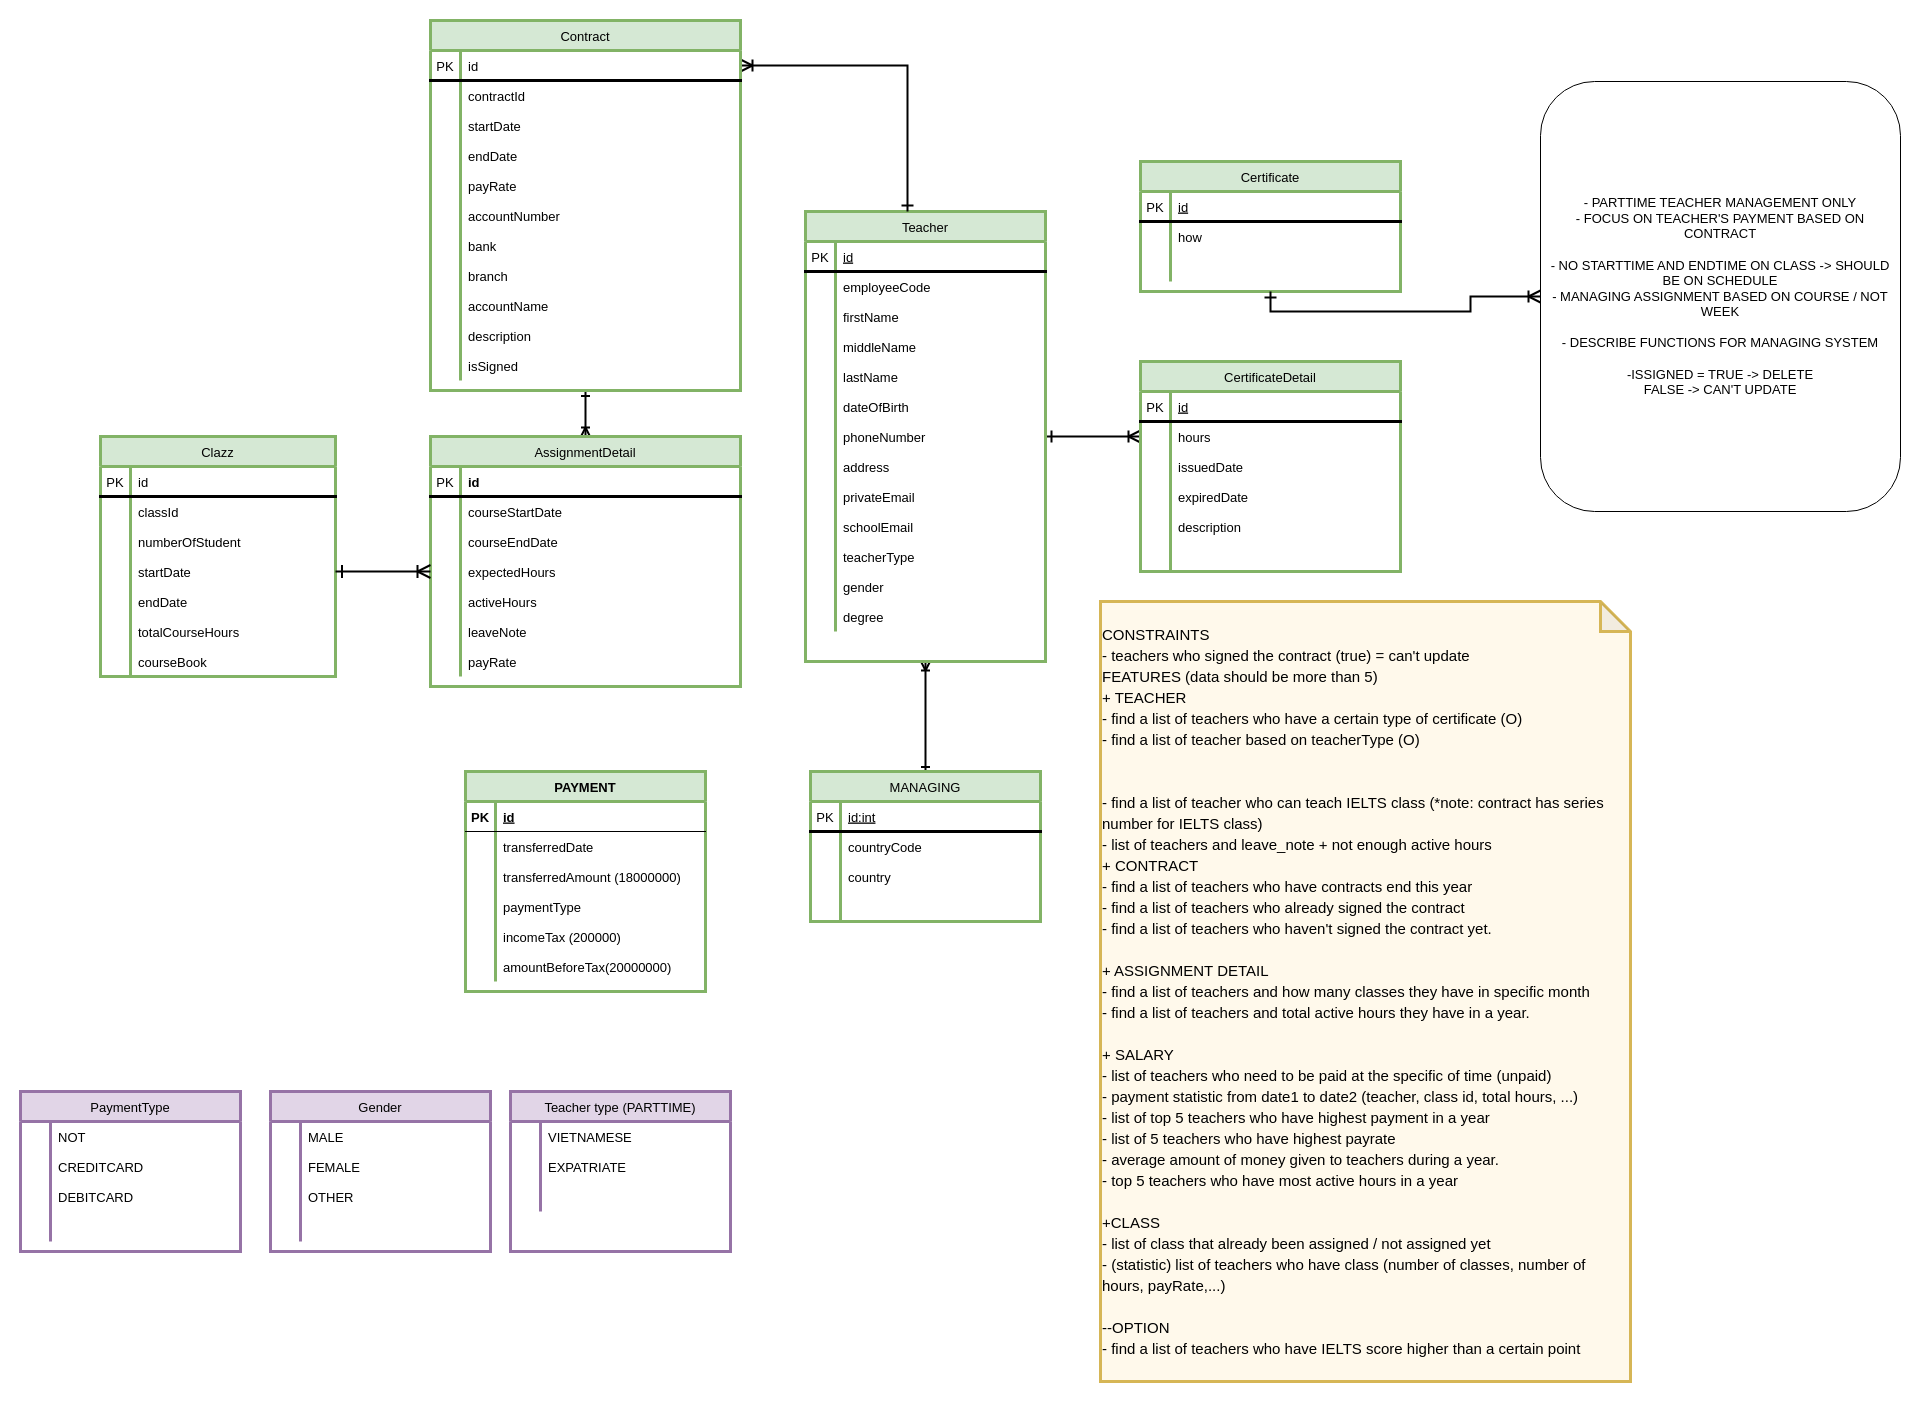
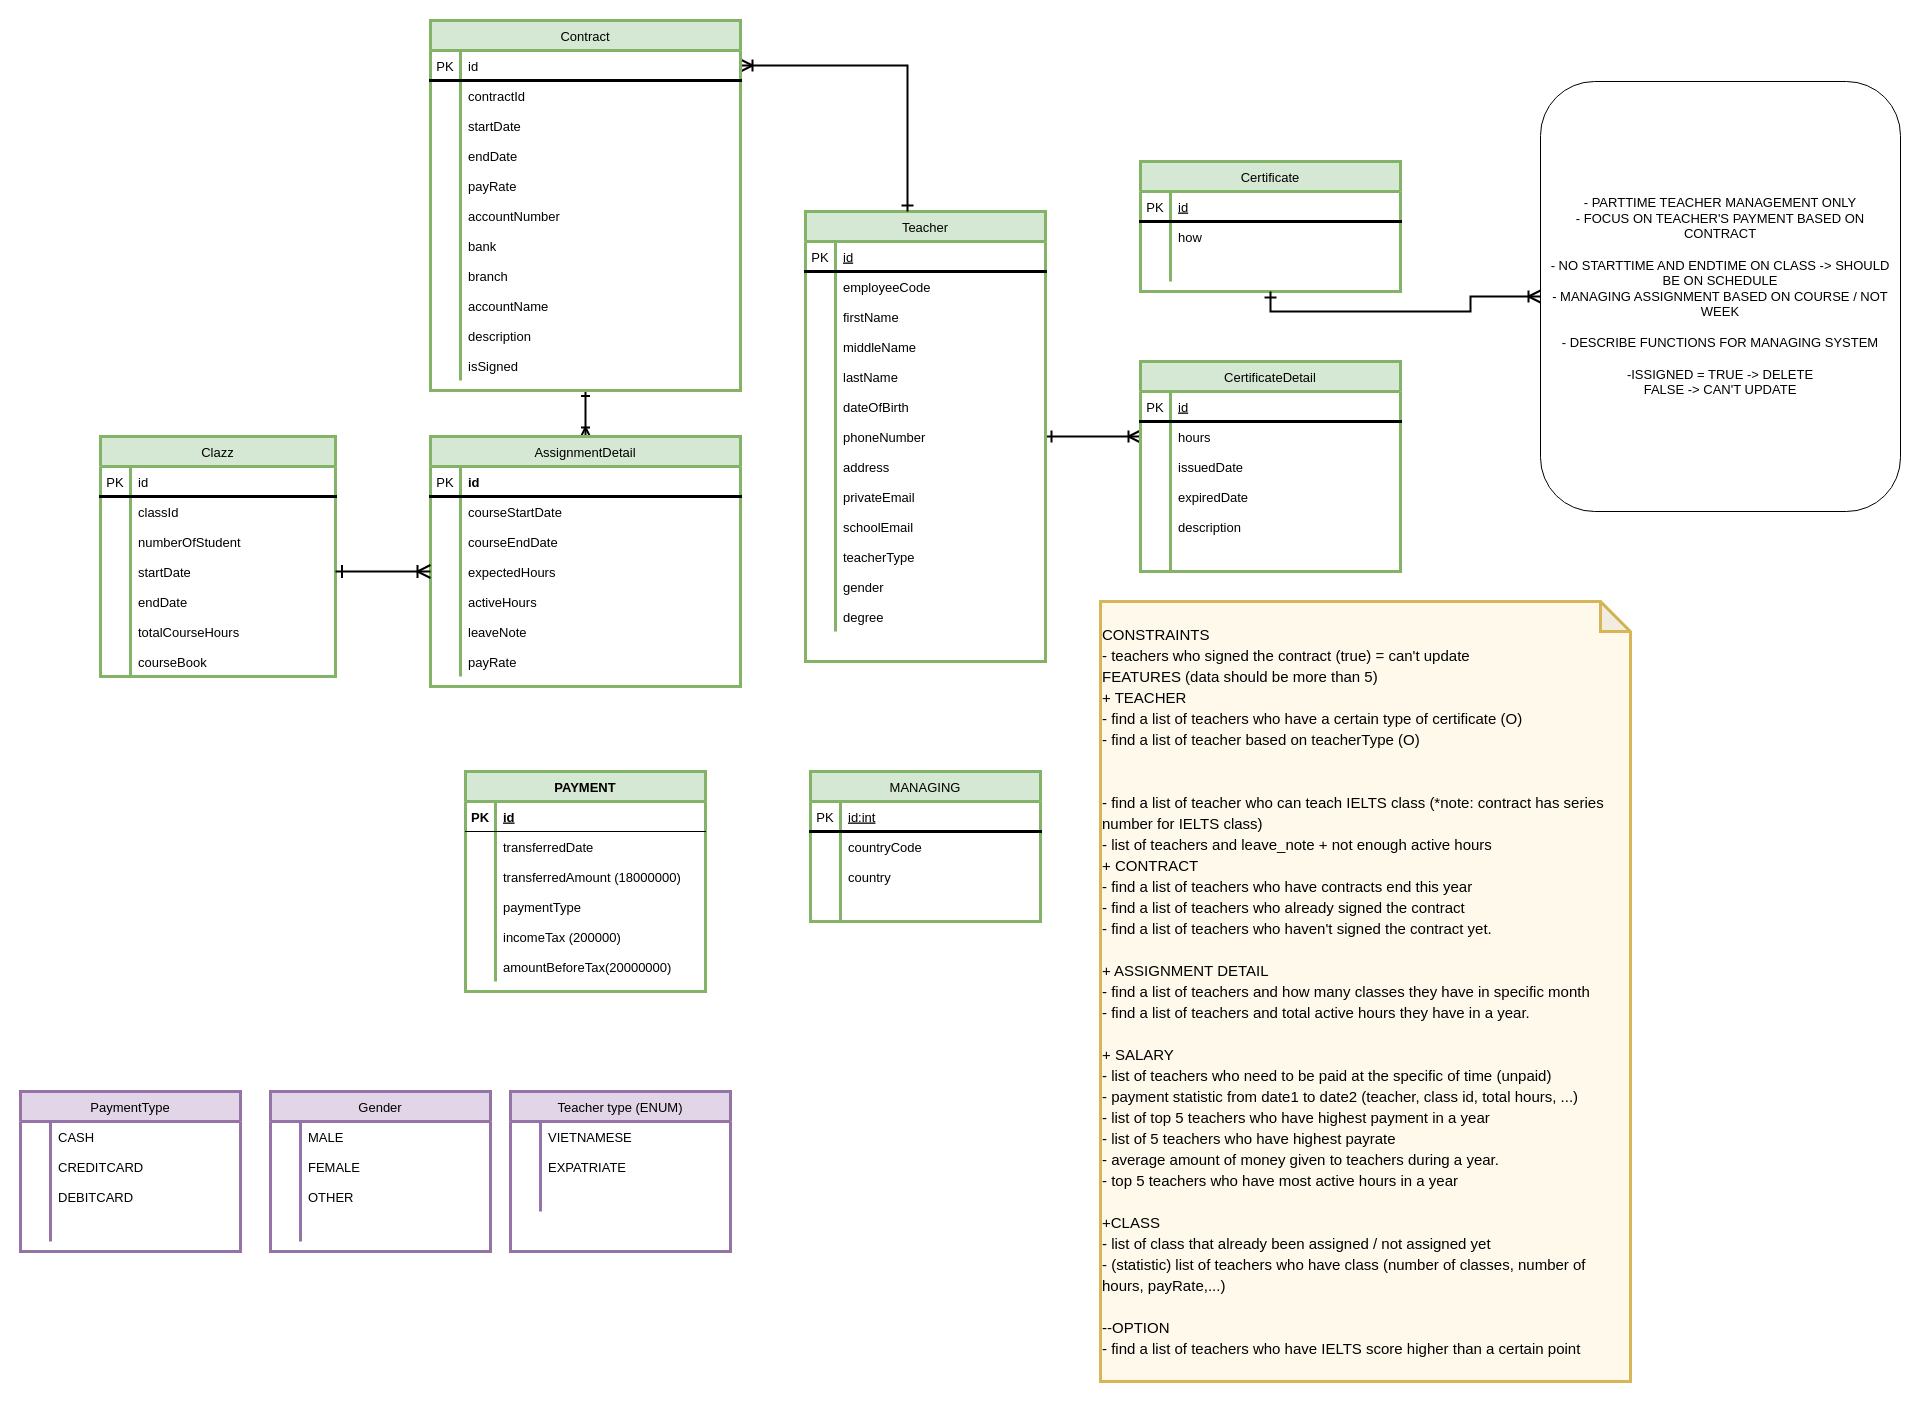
(926, 717) -> none
(620, 1107) -> (620, 1107)
(69, 1137) -> (73, 1137)
